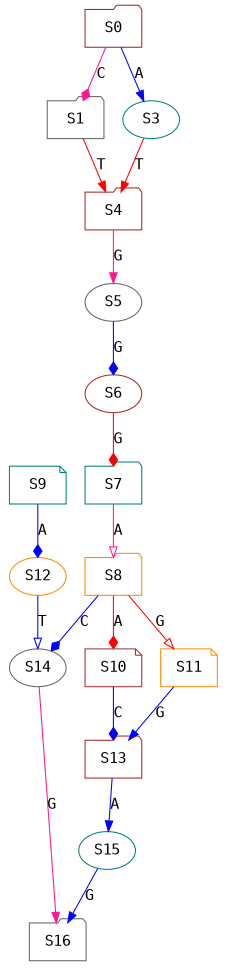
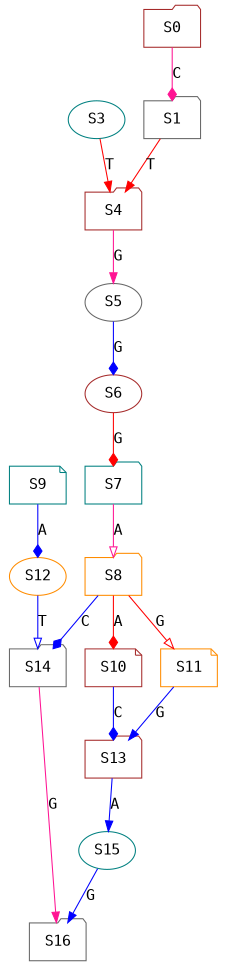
(130, 69) -> none
(38, 668) -> (38, 668)
